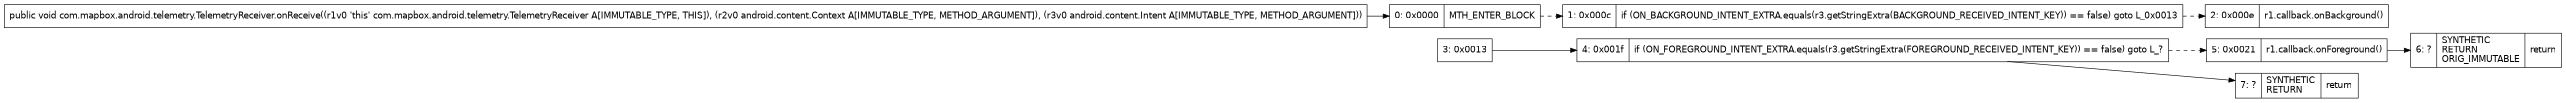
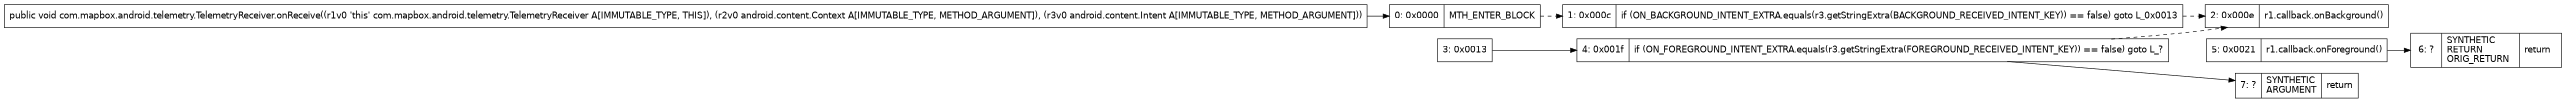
(2184, 50) -> (2166, 35)
(2481, 59) -> (2478, 59)
(2284, 90) -> (2291, 90)
